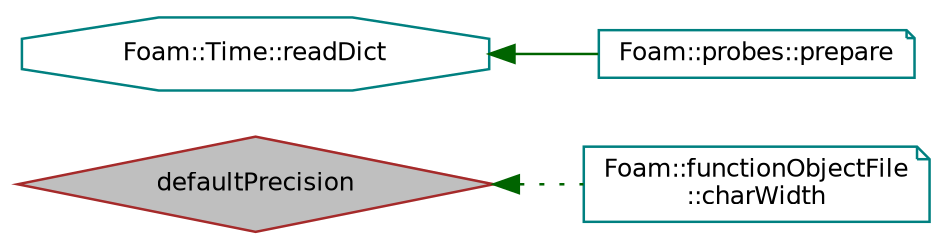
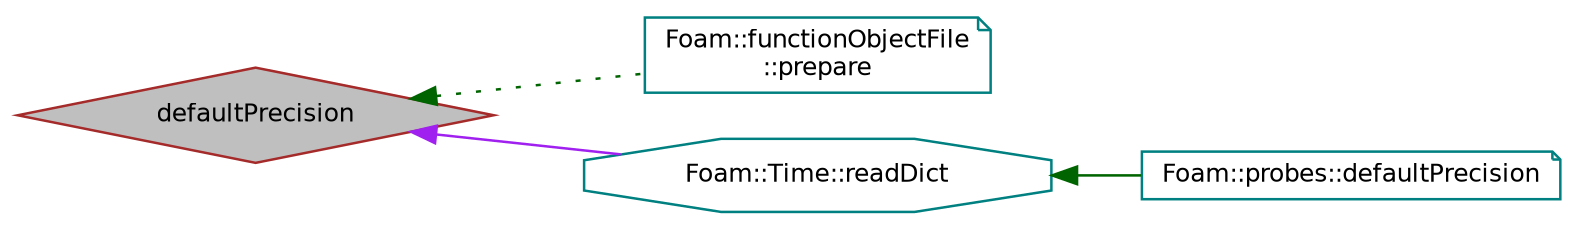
(757, 54) -> (1351, 175)
none -> (529, 144)
(757, 184) -> (818, 55)
